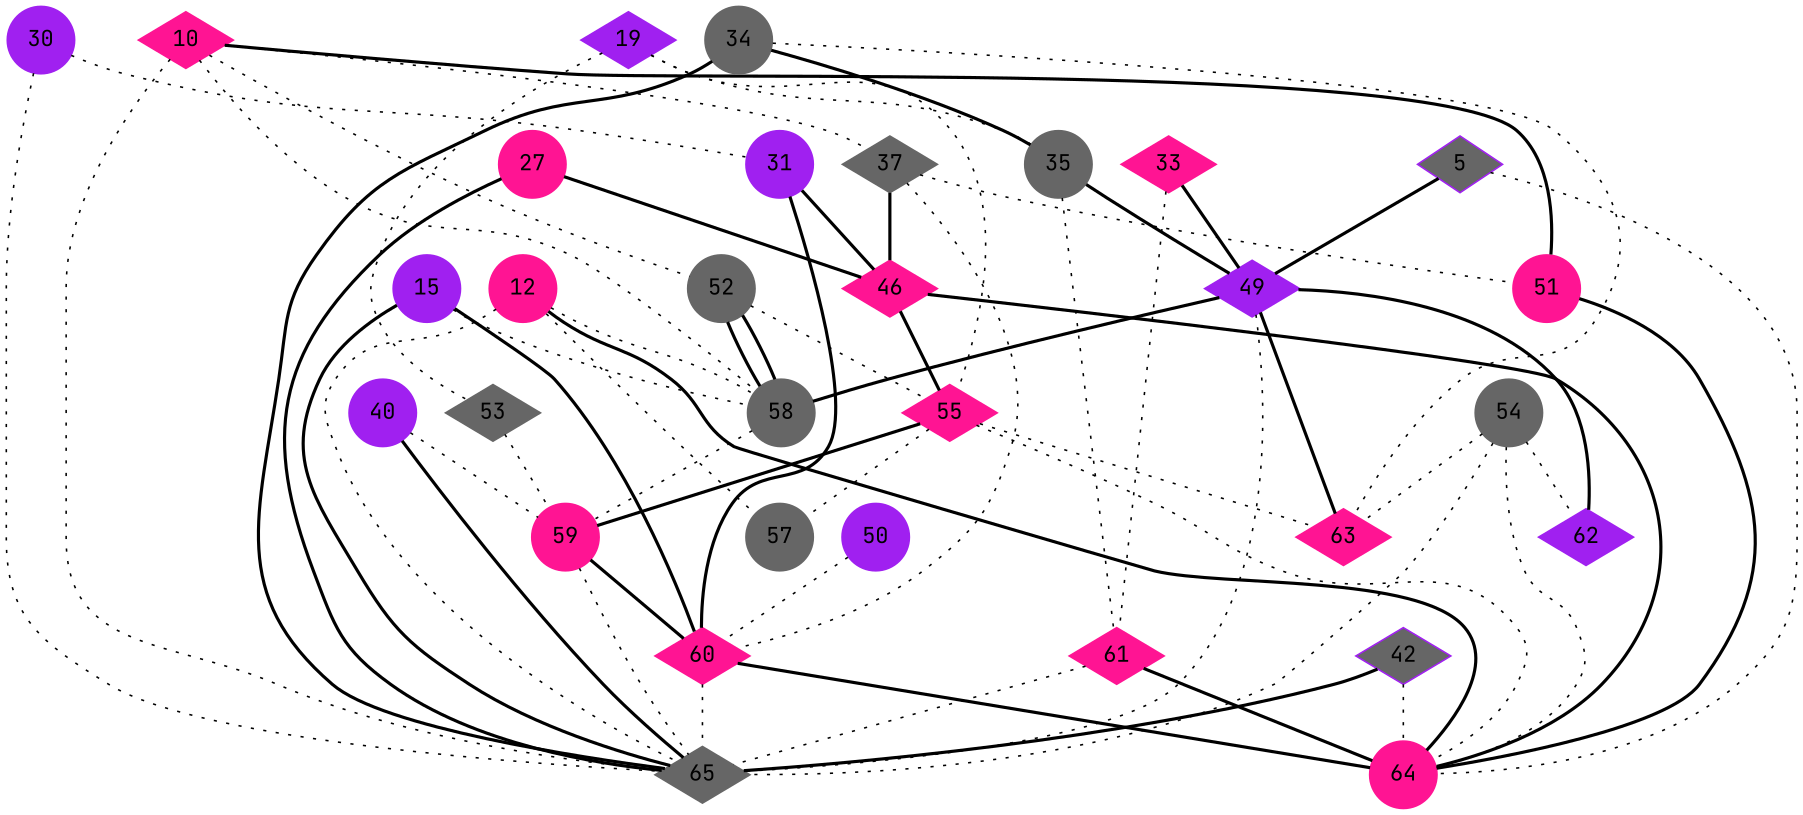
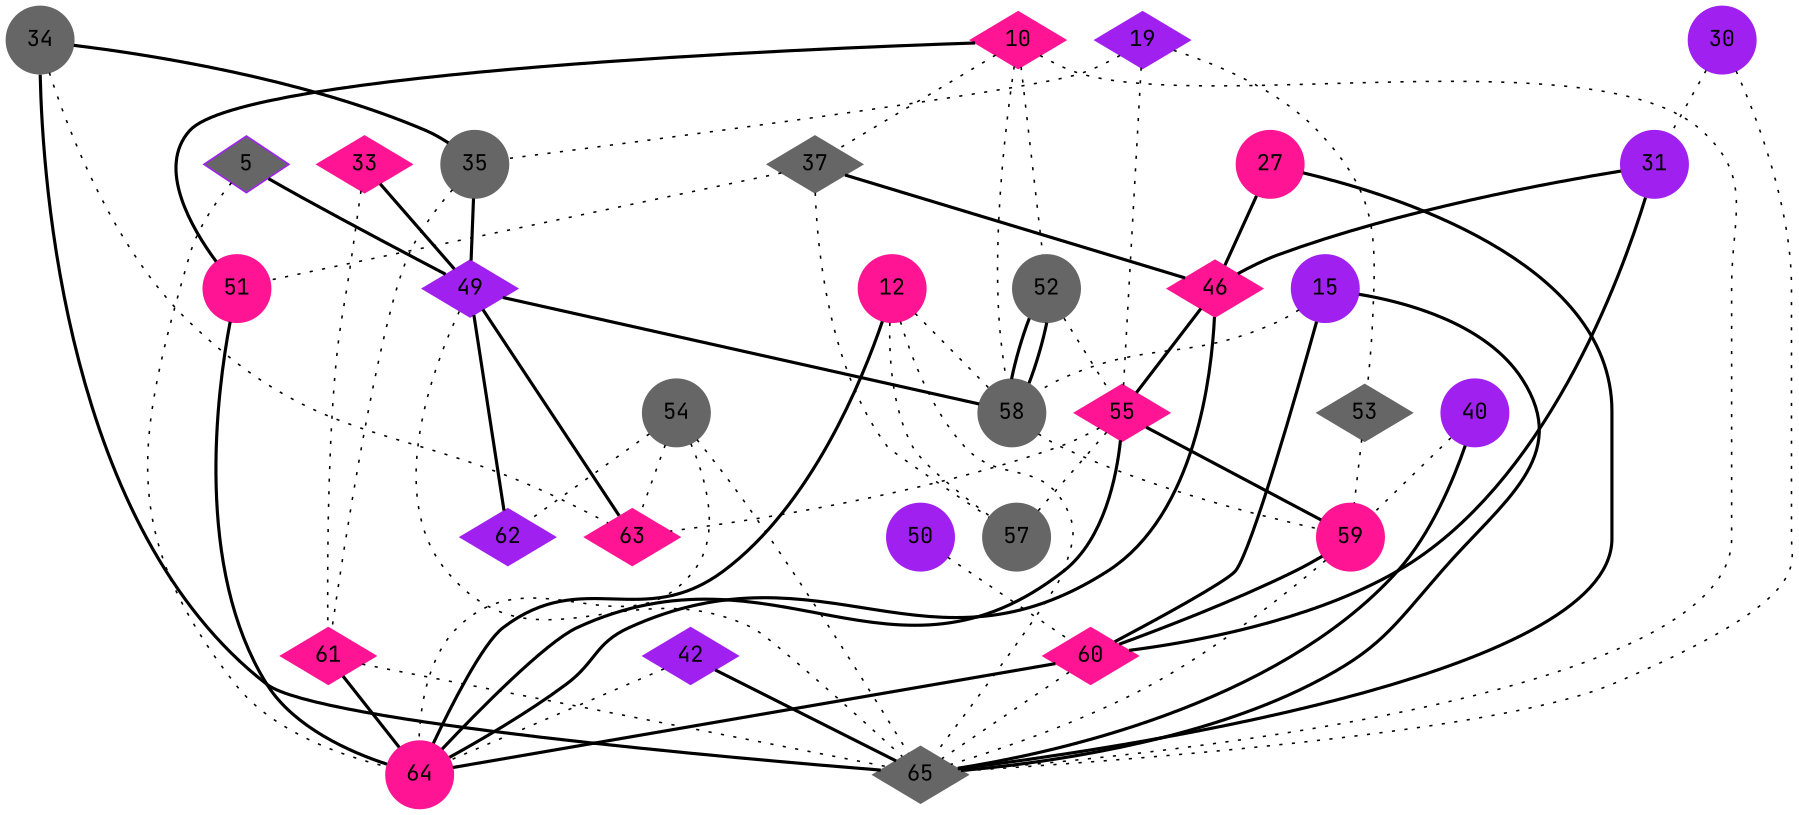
(1001, 476) -> (861, 402)
(1287, 572) -> (807, 611)
(1403, 656) -> (691, 656)
